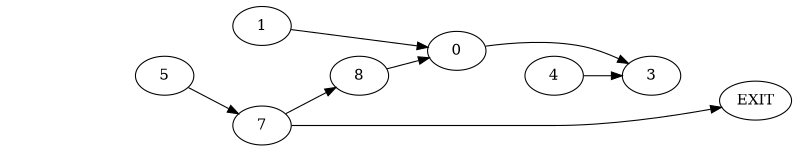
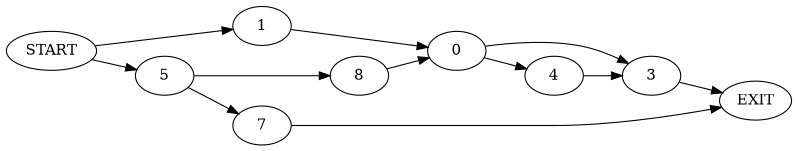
none -> (52, 51)
none -> (500, 62)
none -> (696, 86)
(306, 103) -> (257, 76)
